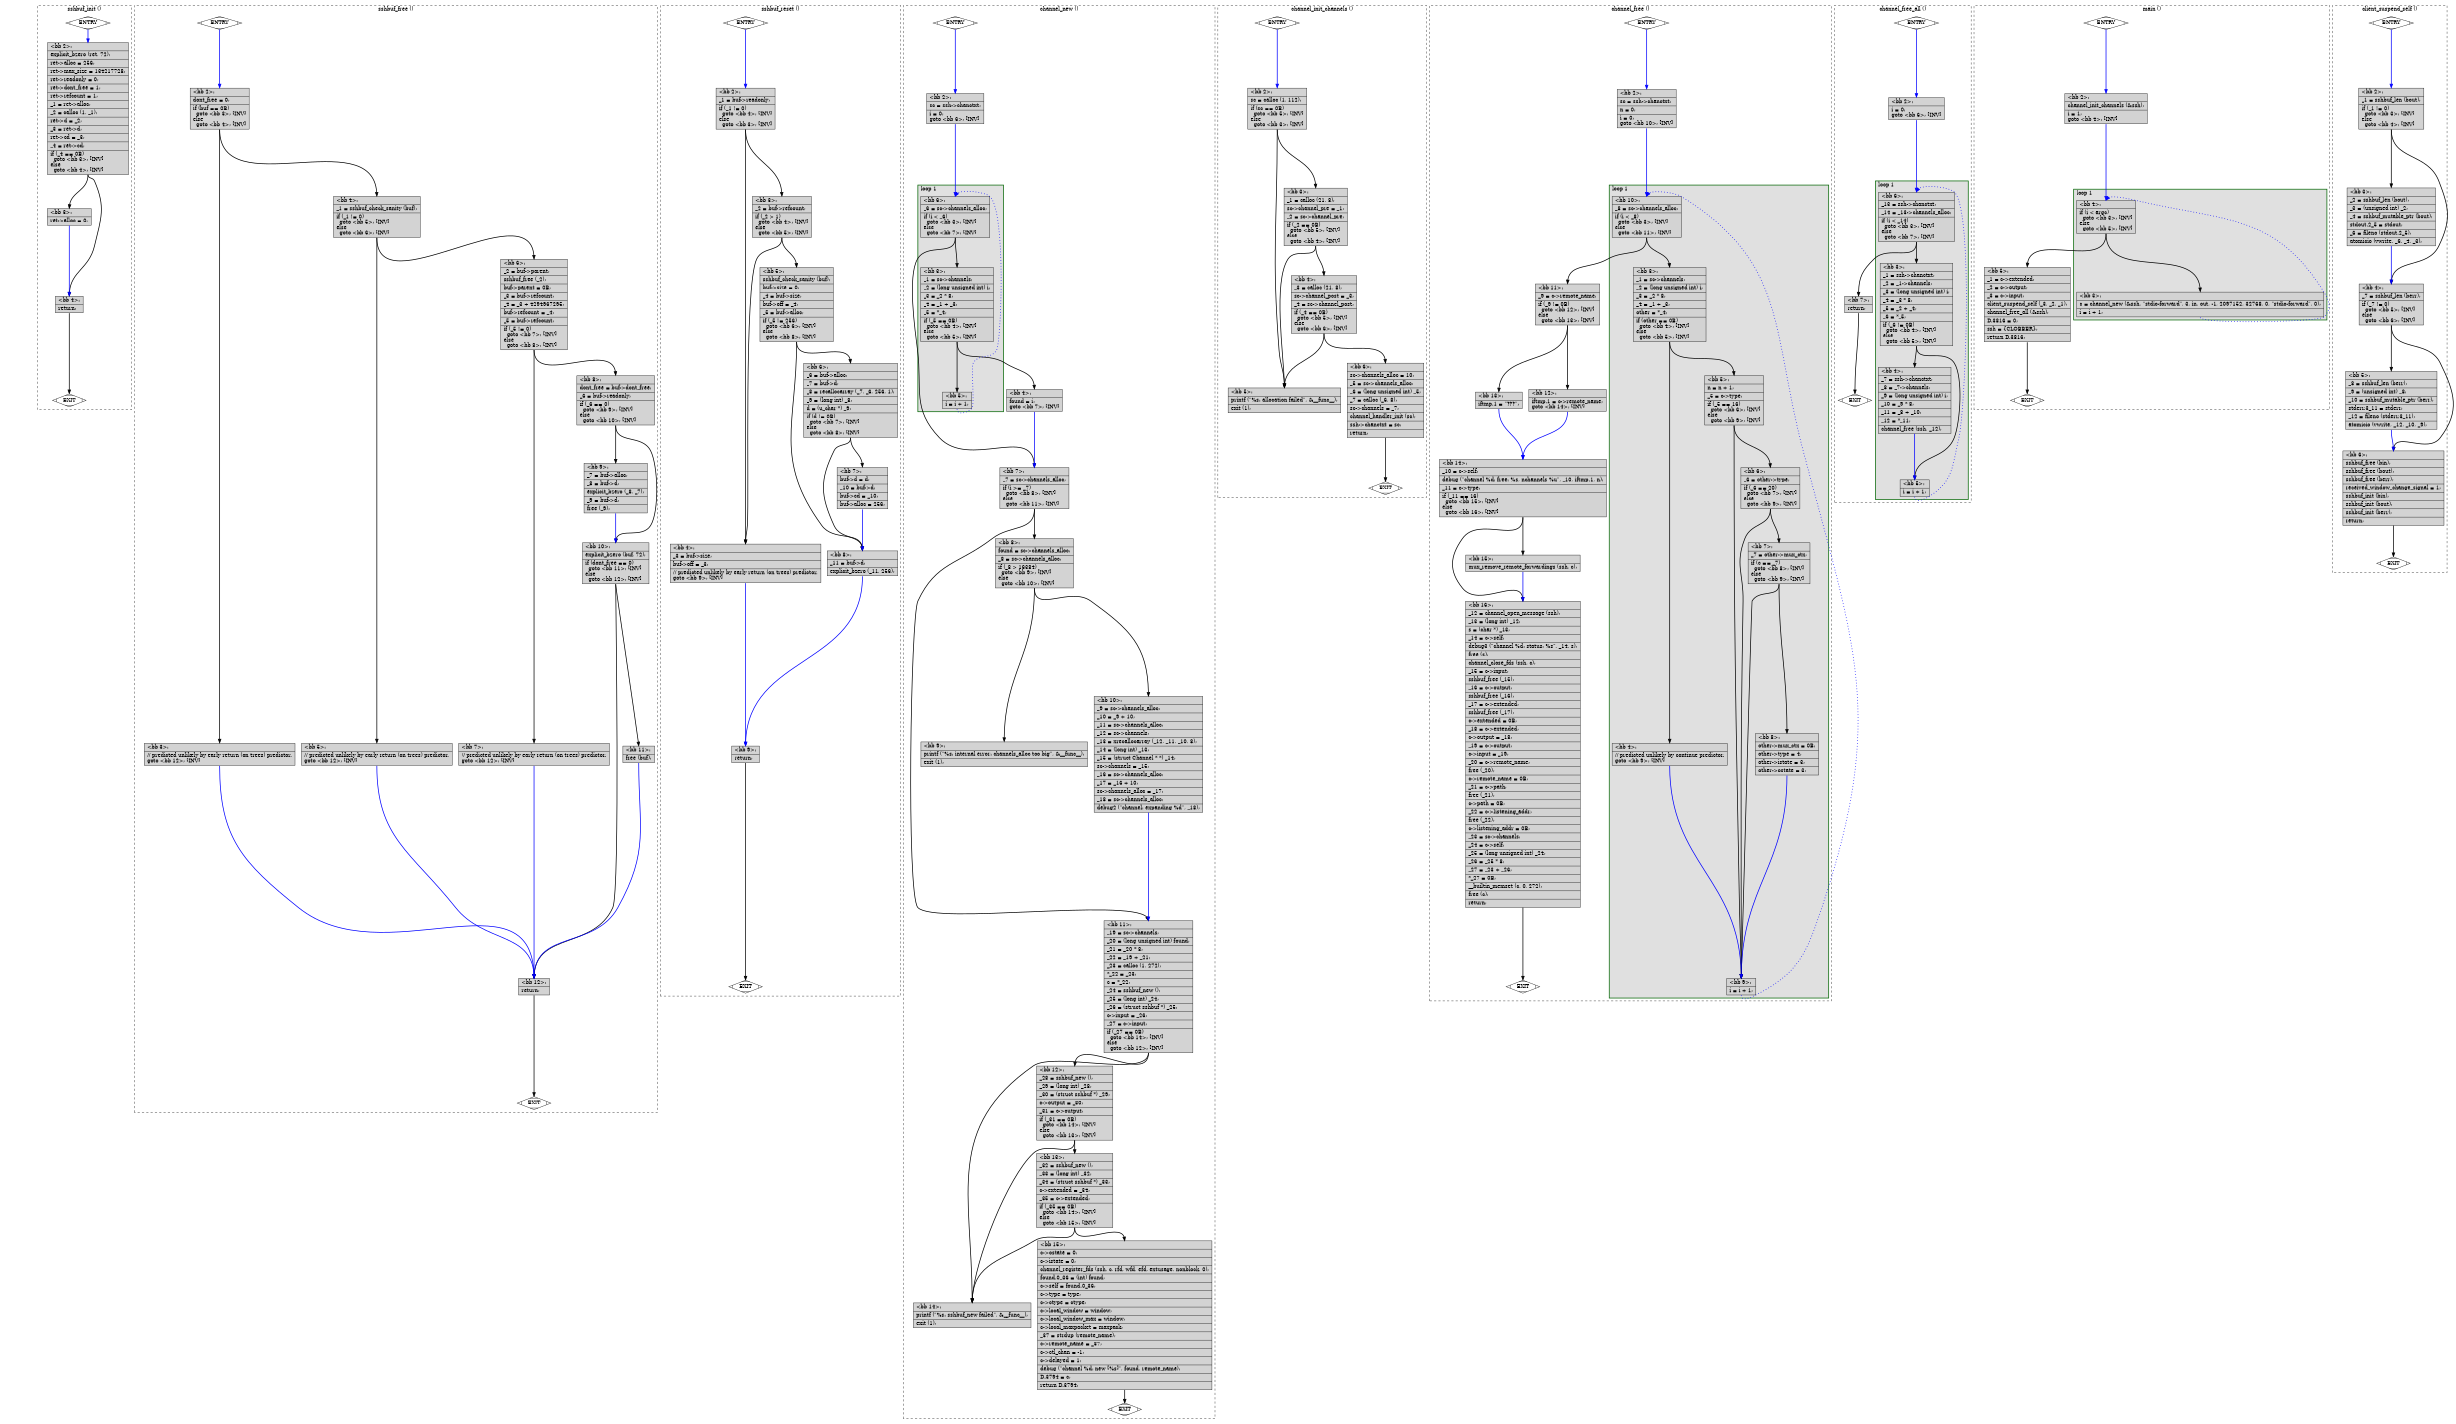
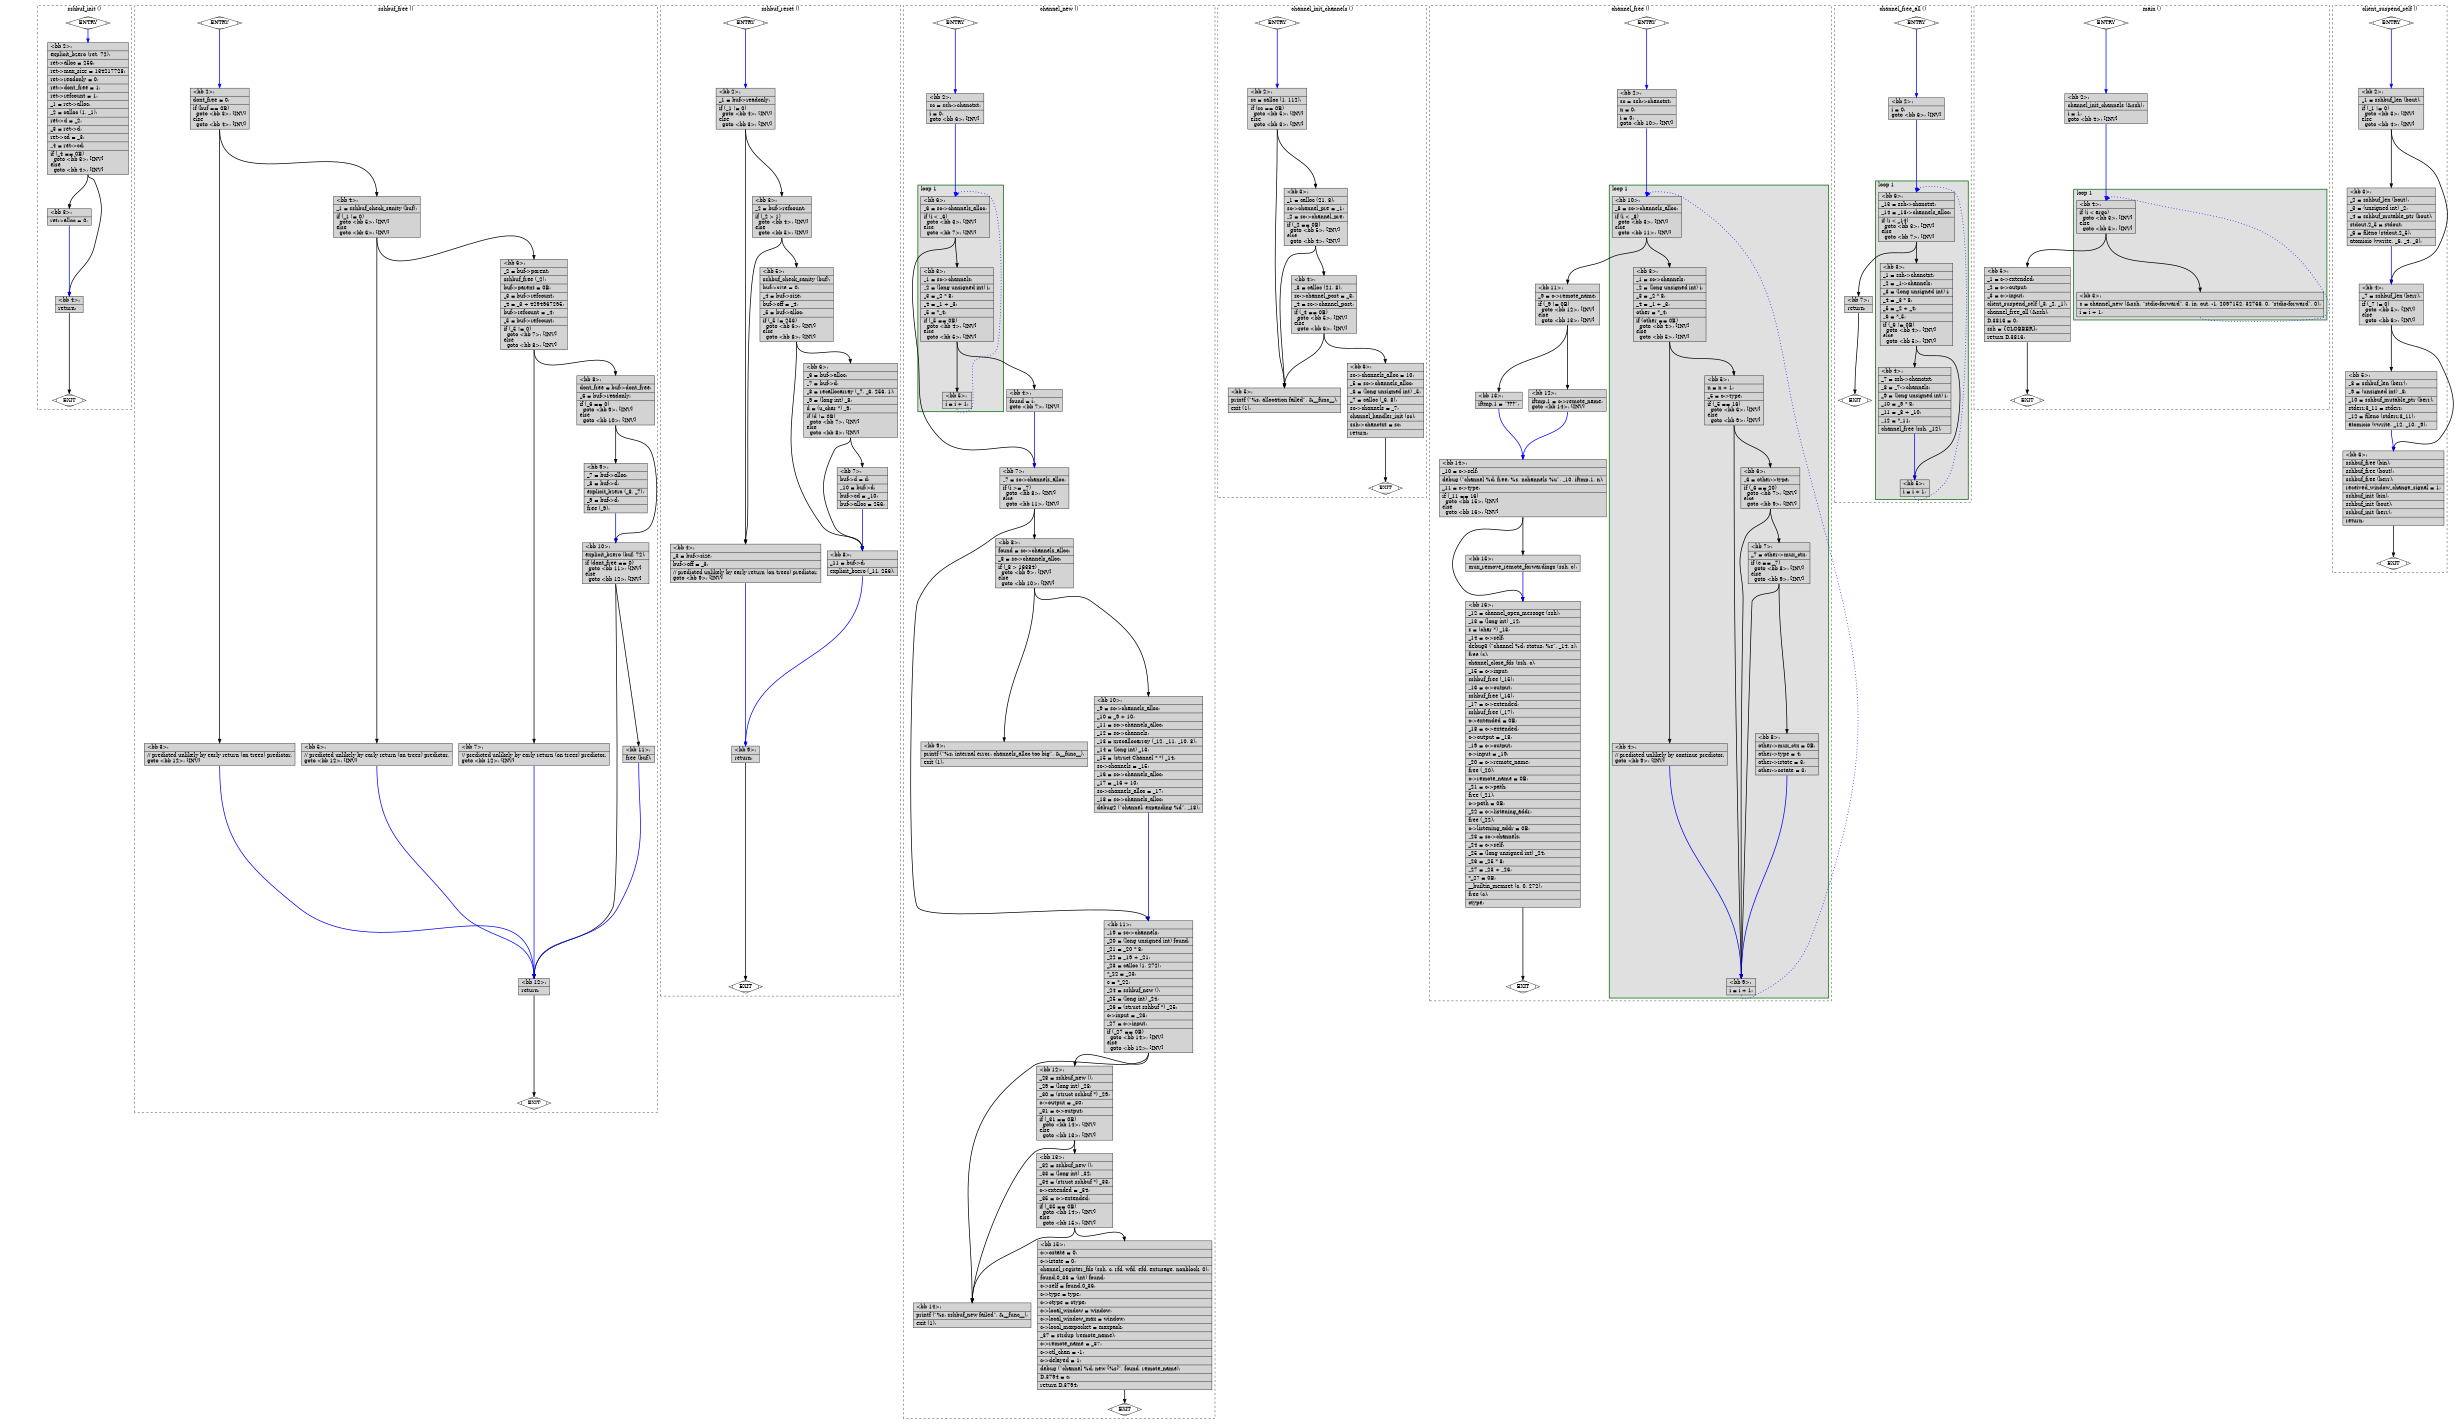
(1478, 903) -> (1476, 903)
